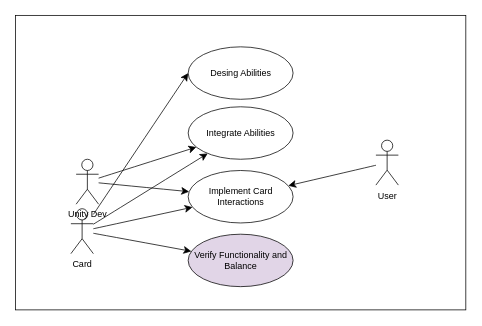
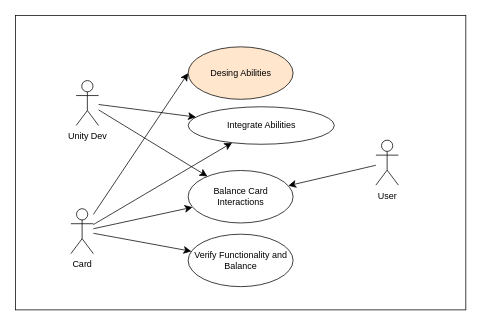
(241, 73) -> (241, 73)
(241, 133) -> (261, 126)
(87, 182) -> (87, 103)
(241, 197) -> (241, 197)
(241, 261) -> (241, 261)
